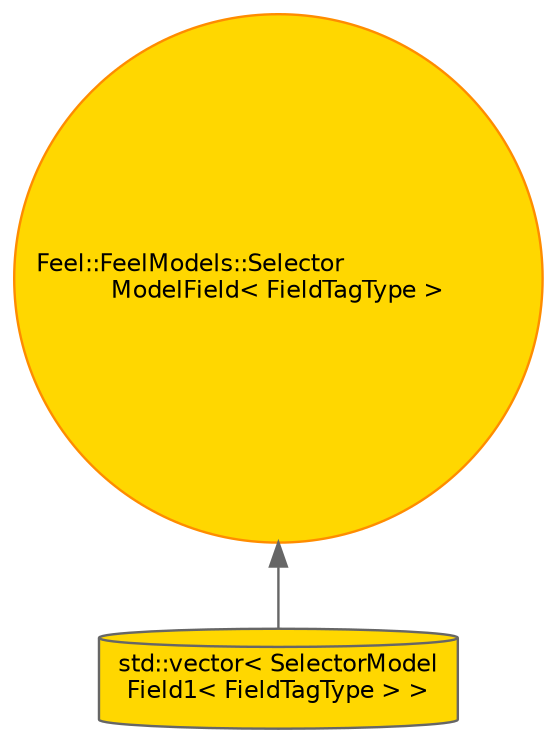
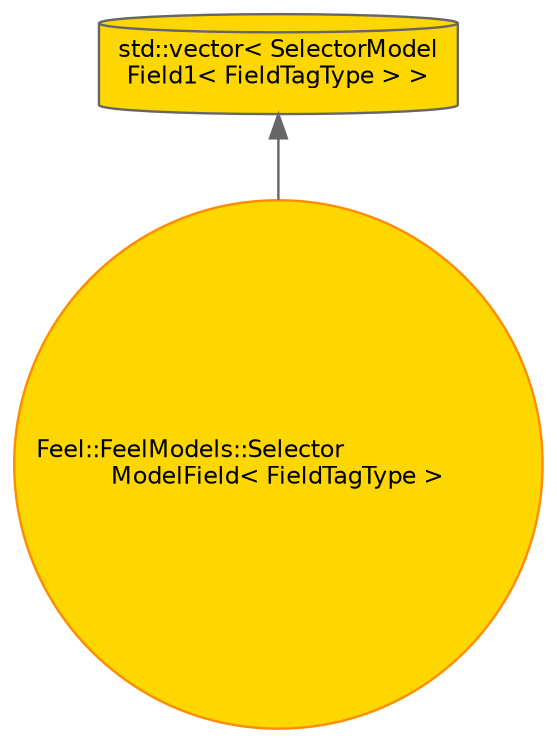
(278, 598) -> (278, 169)
